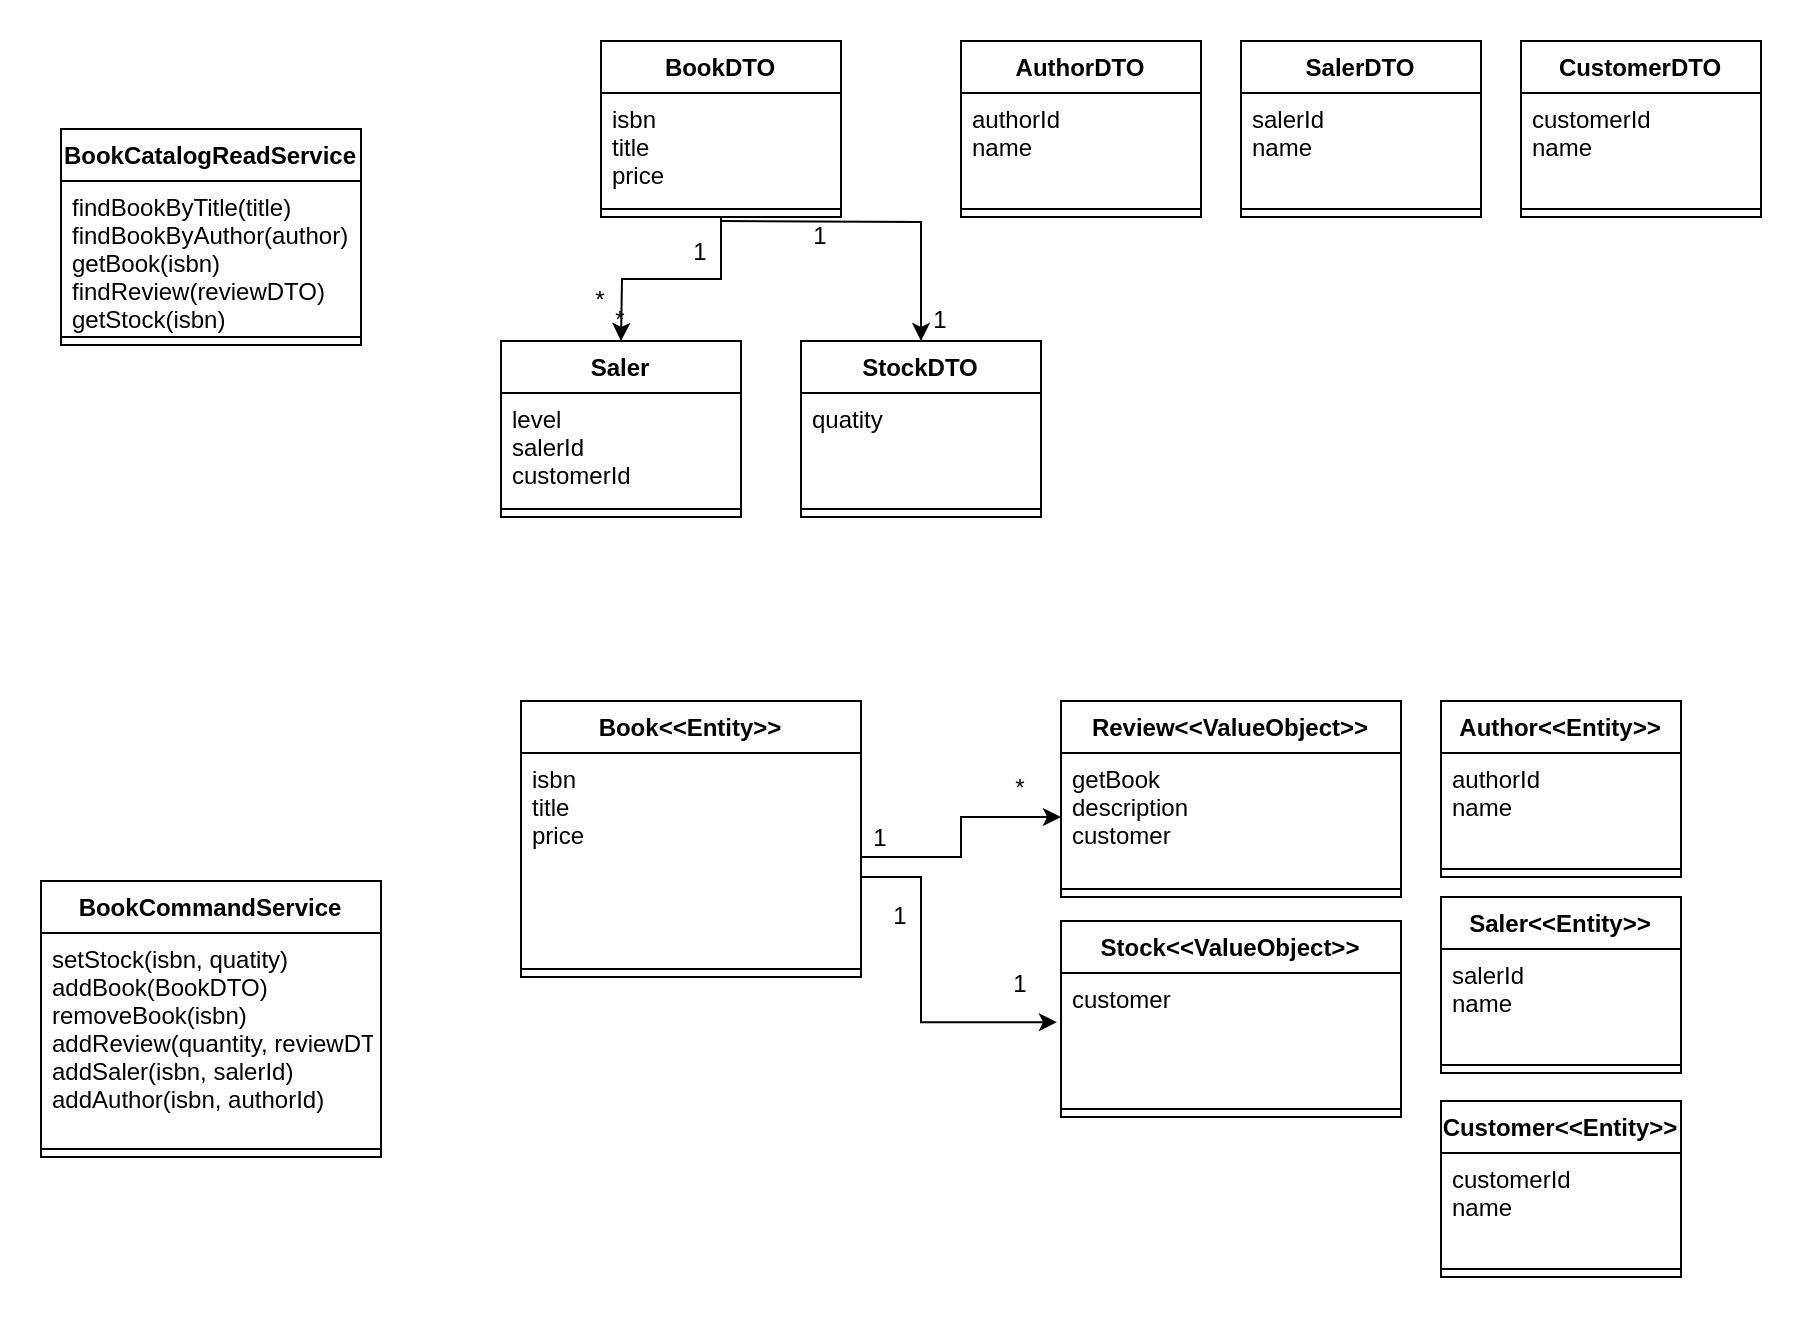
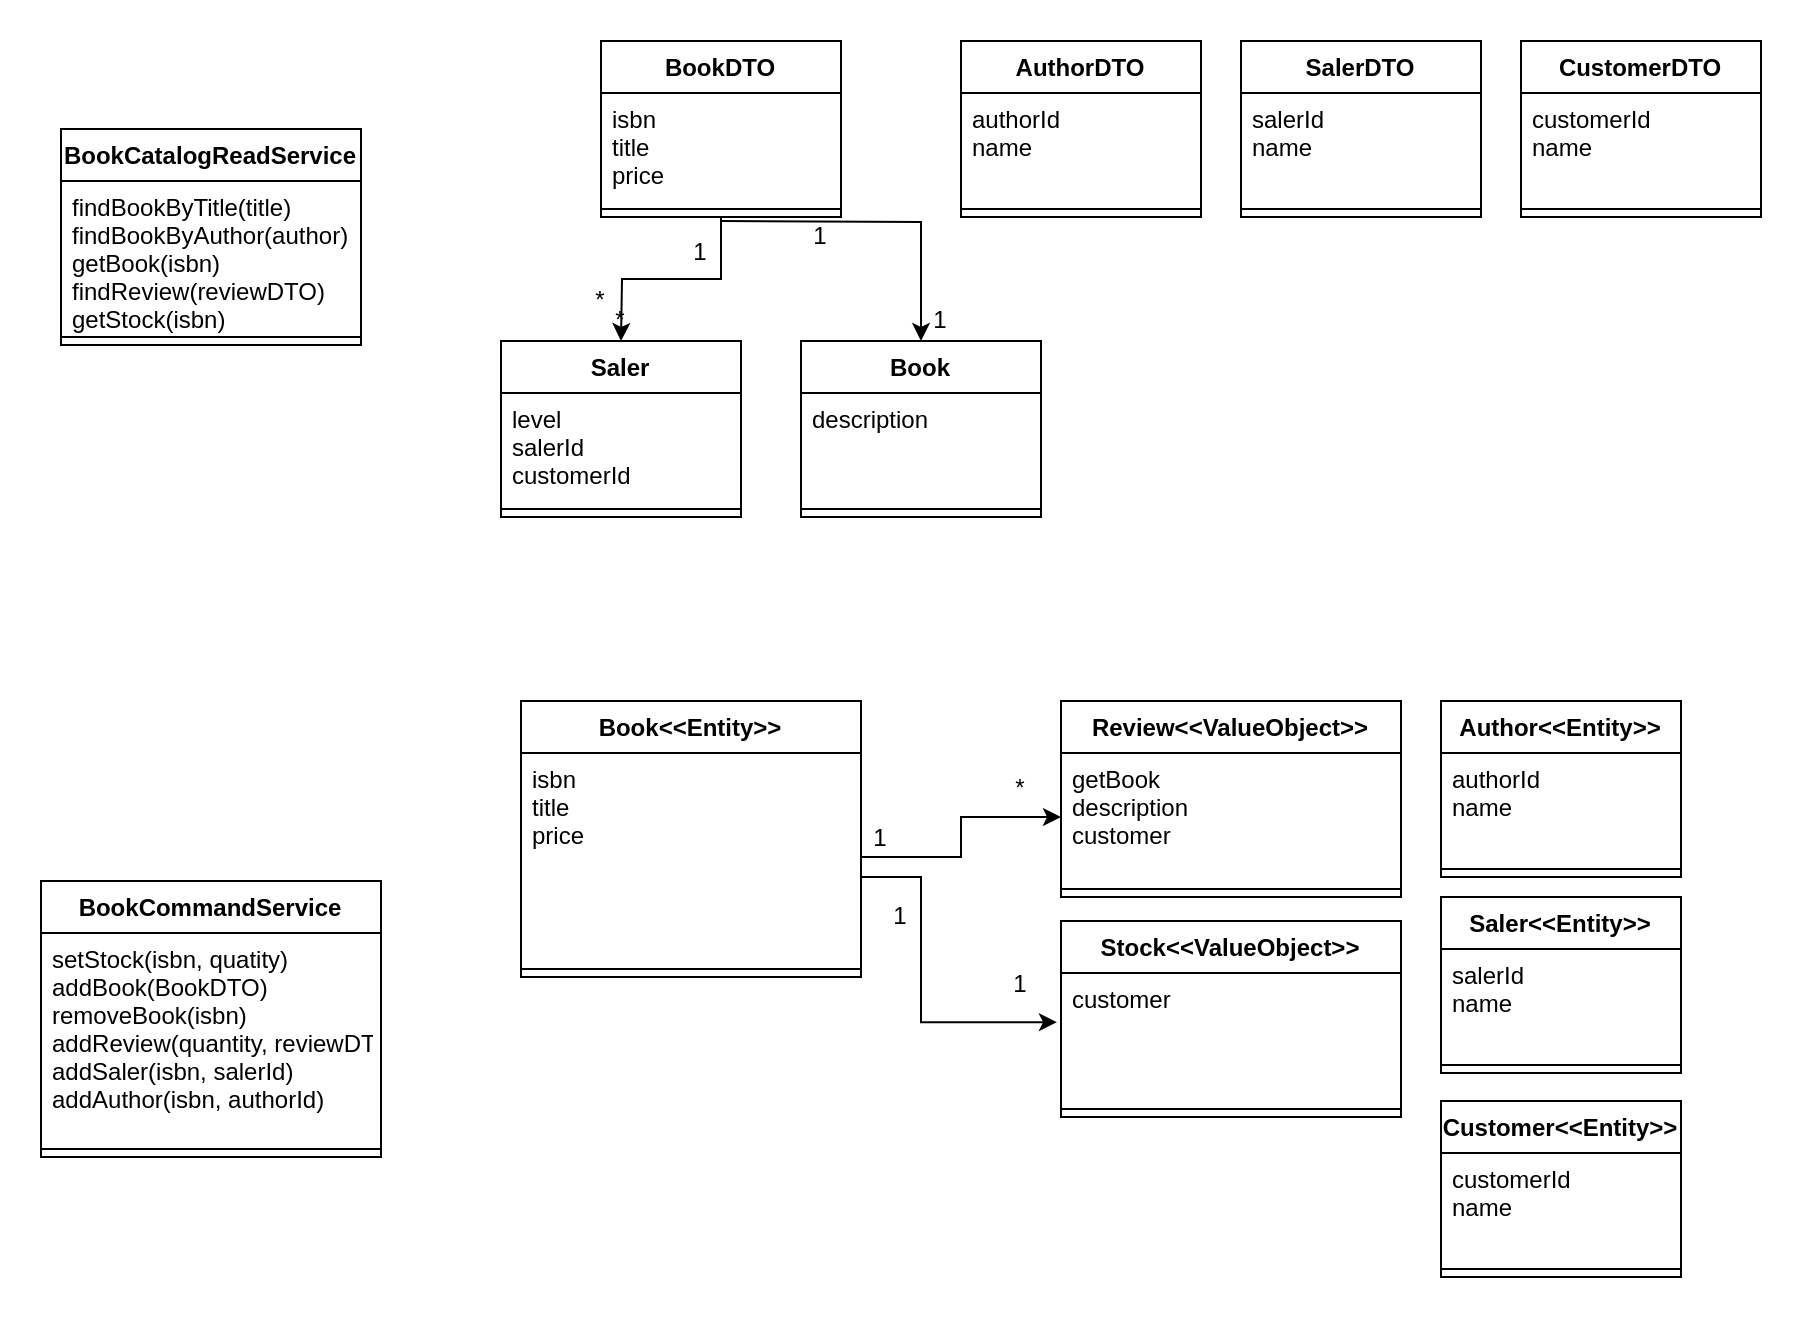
(920, 368) -> (920, 368)
(856, 420) -> (880, 420)
